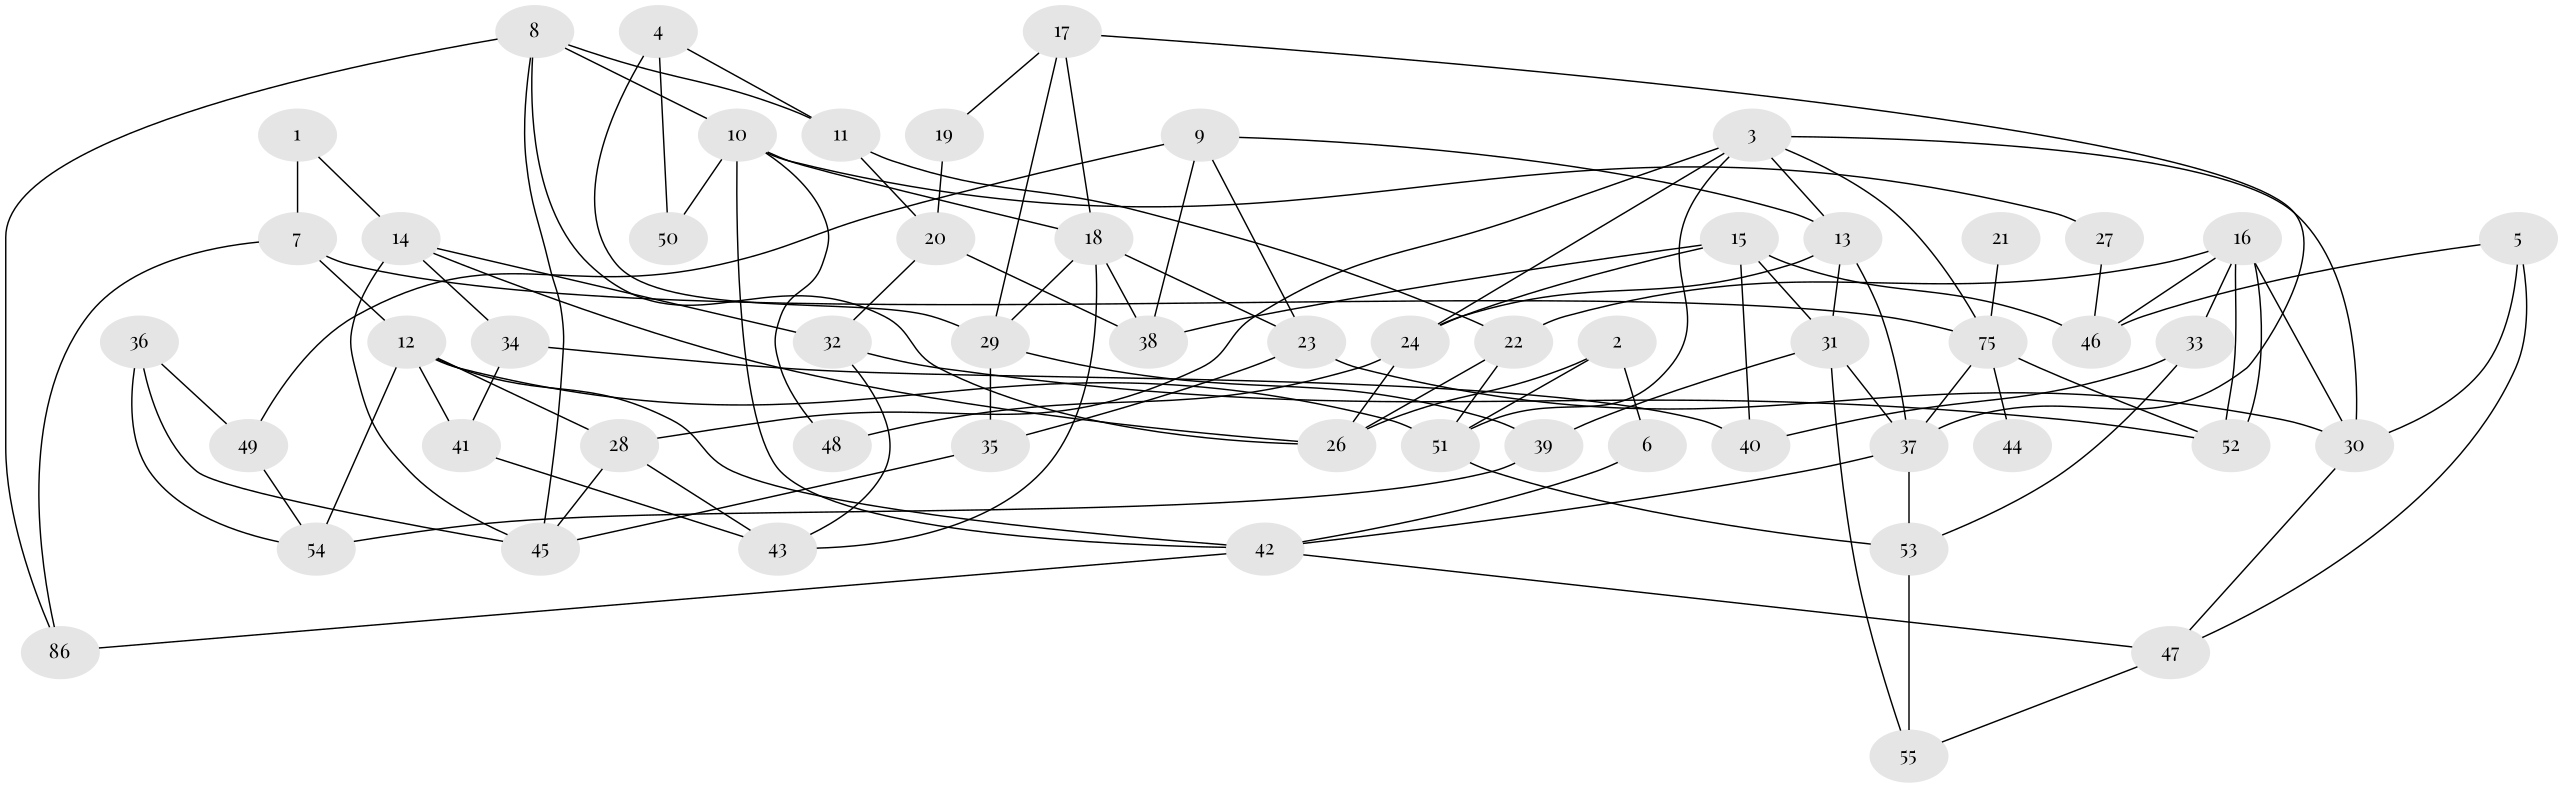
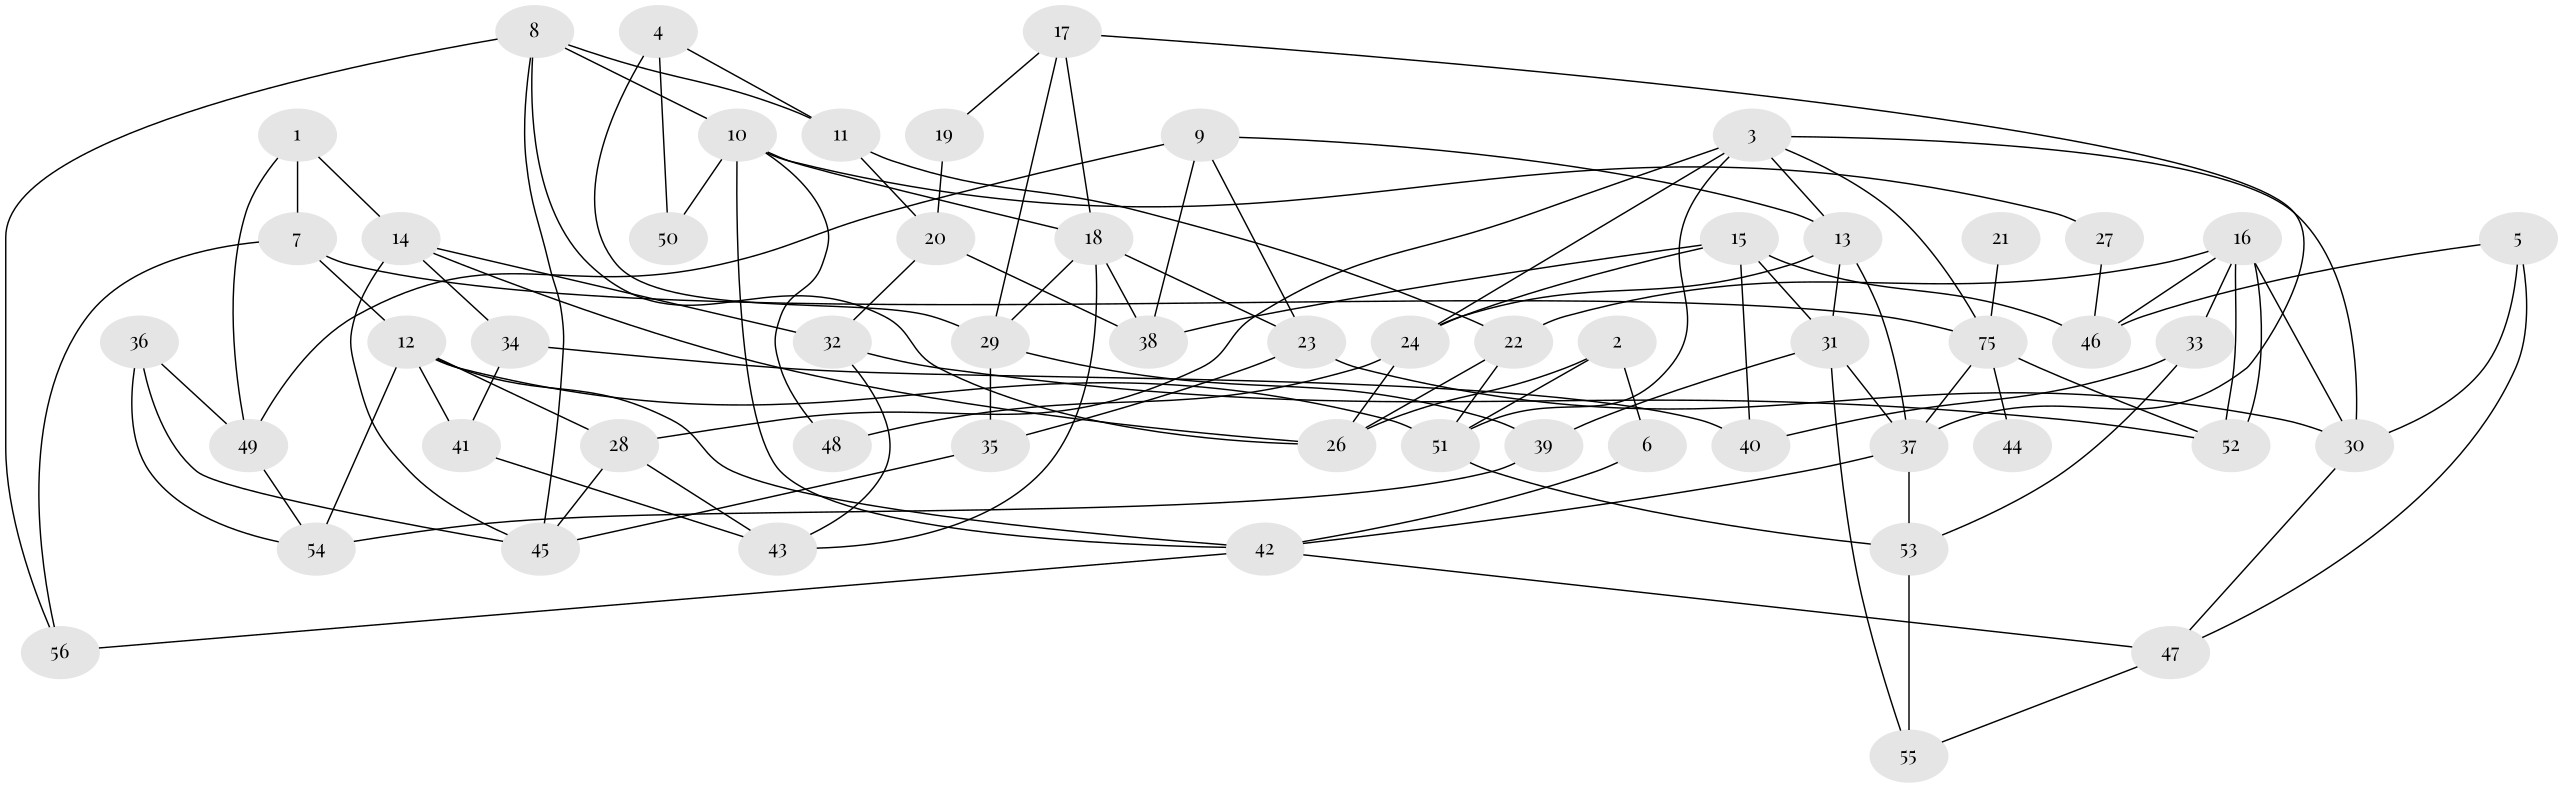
none -> (234, 284)
(60, 653) -> (60, 653)
